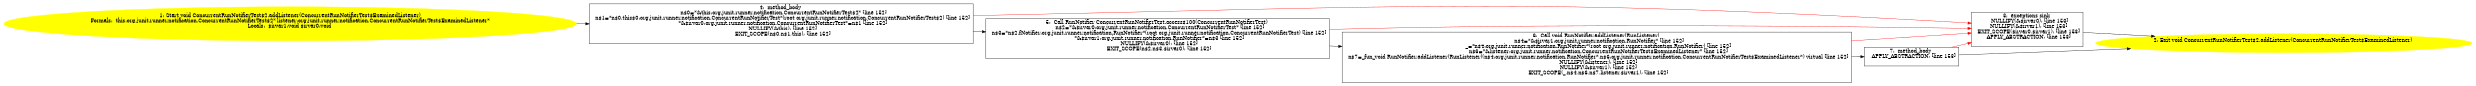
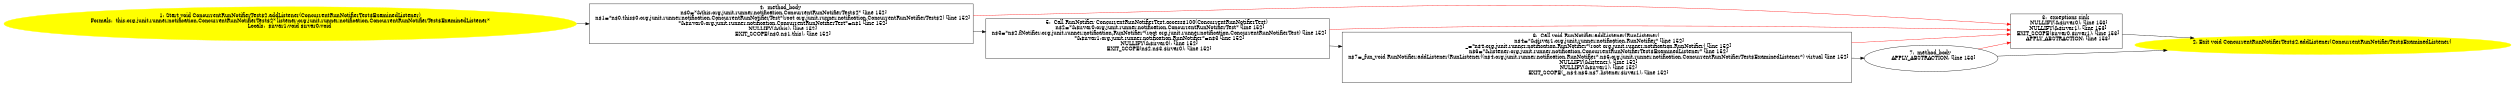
(1912, 57) -> (1931, 58)
